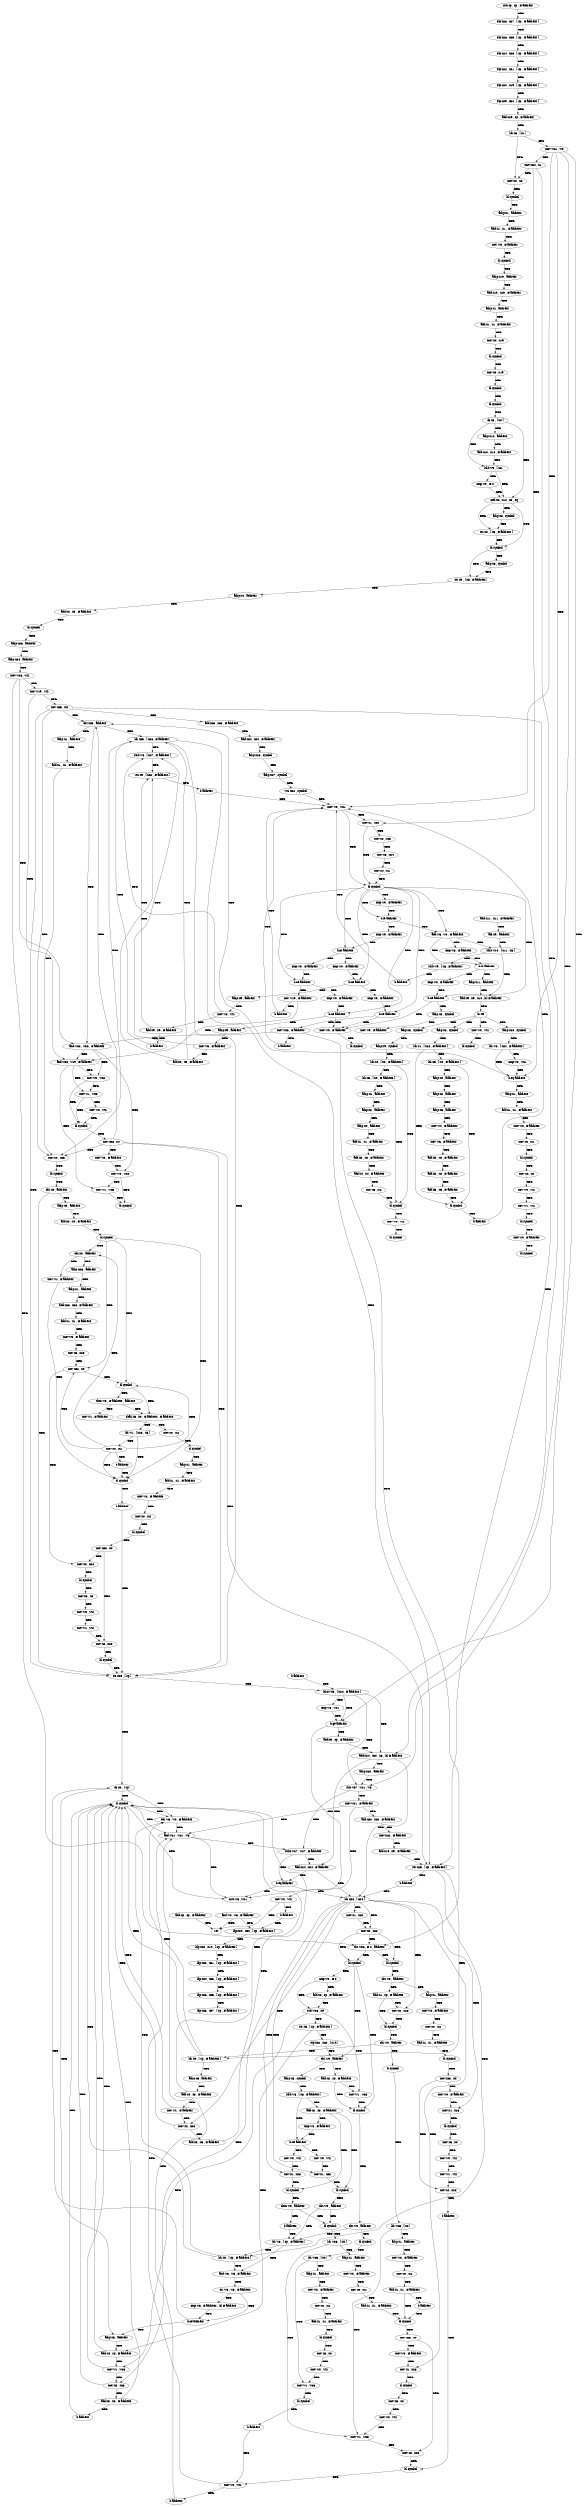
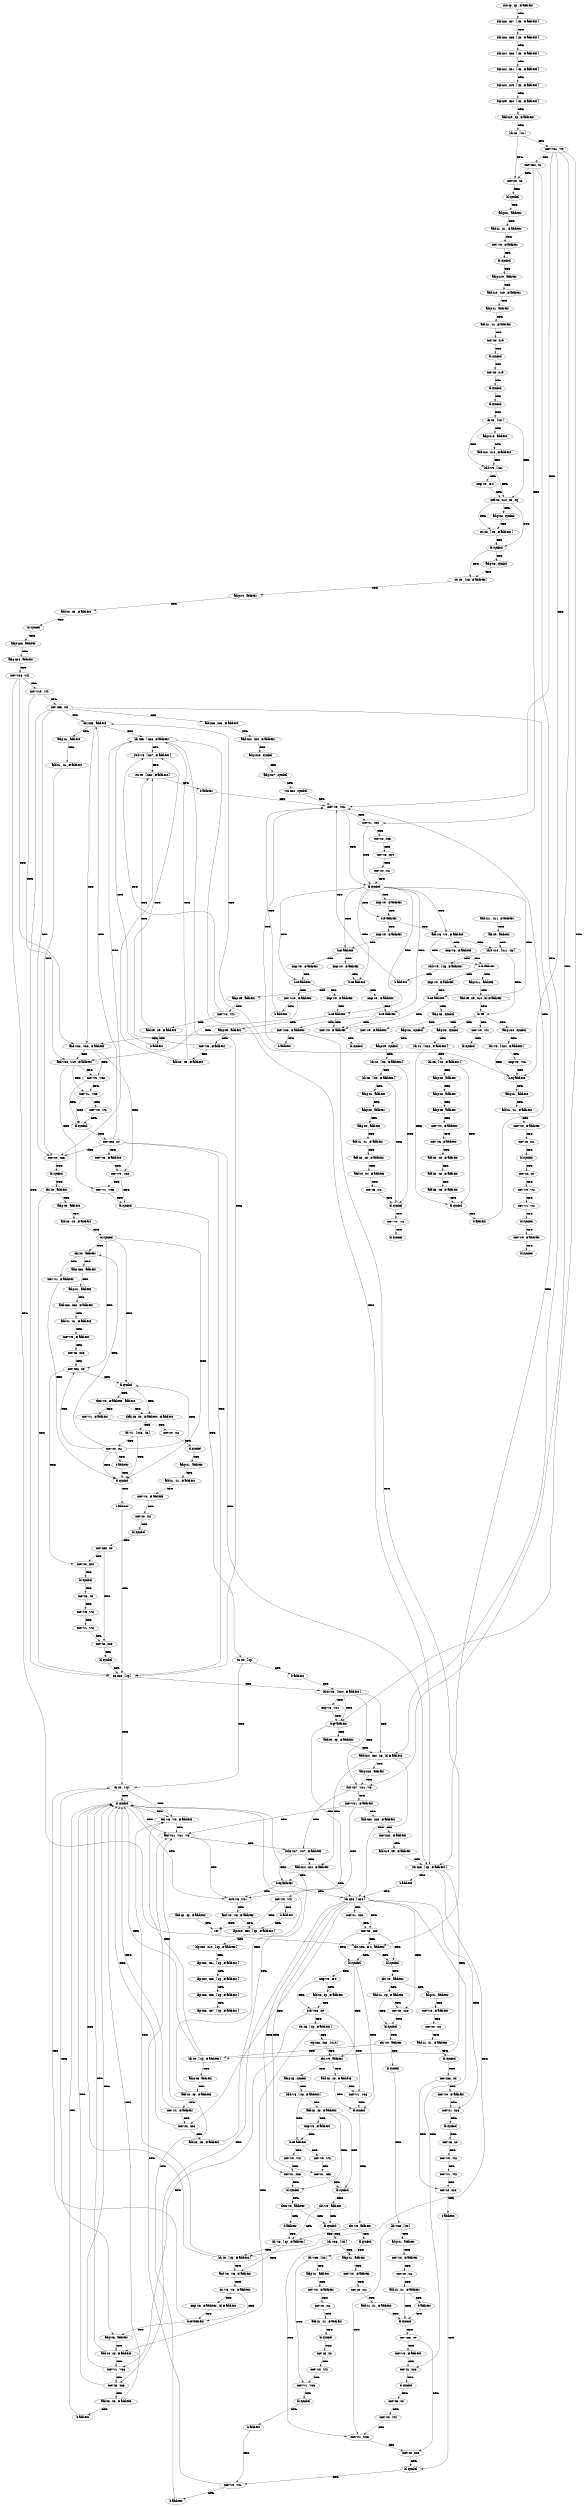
(503, 977) -> (515, 989)
none -> (245, 1660)
none -> (238, 1907)
